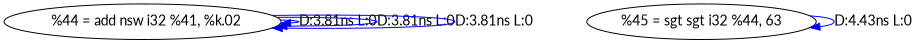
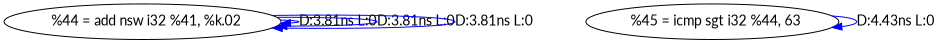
(702, 22) -> (712, 22)
